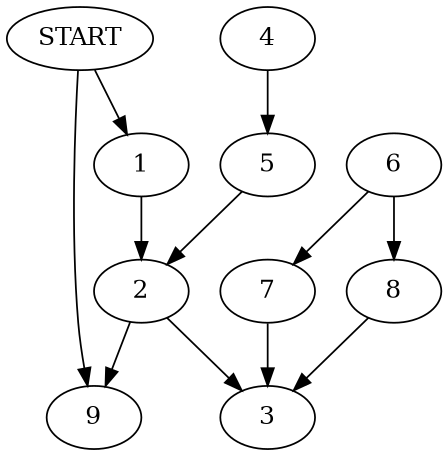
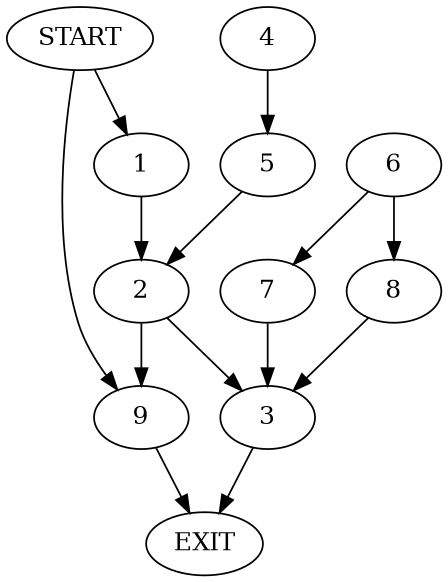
none -> (205, 544)
